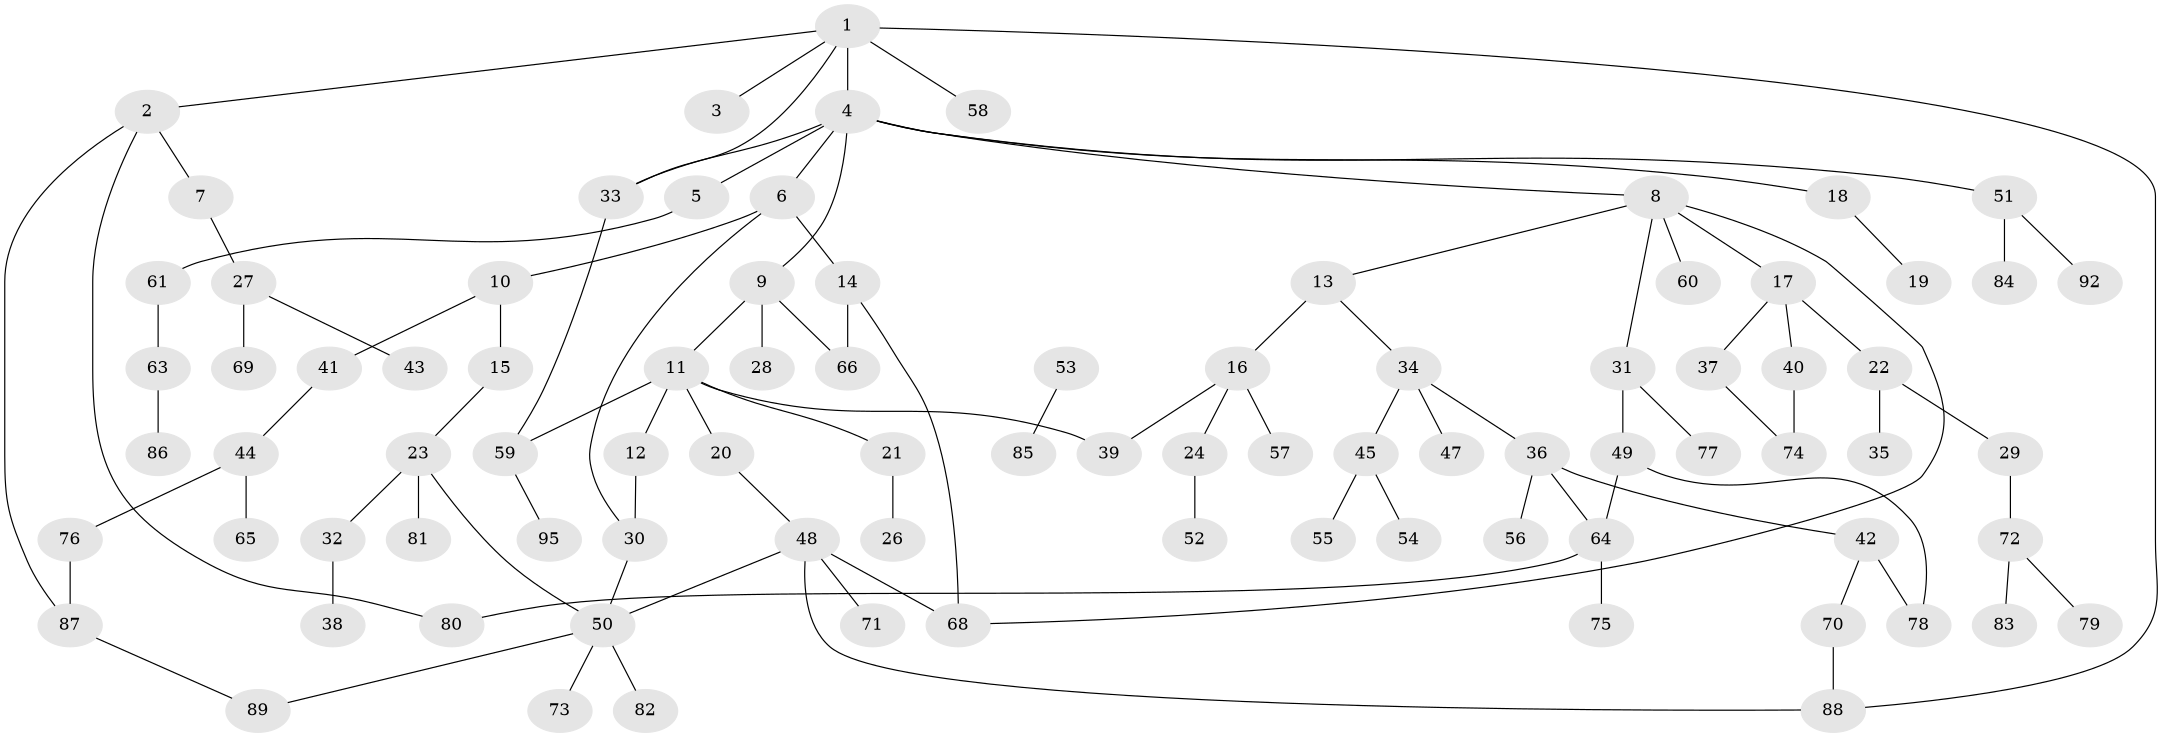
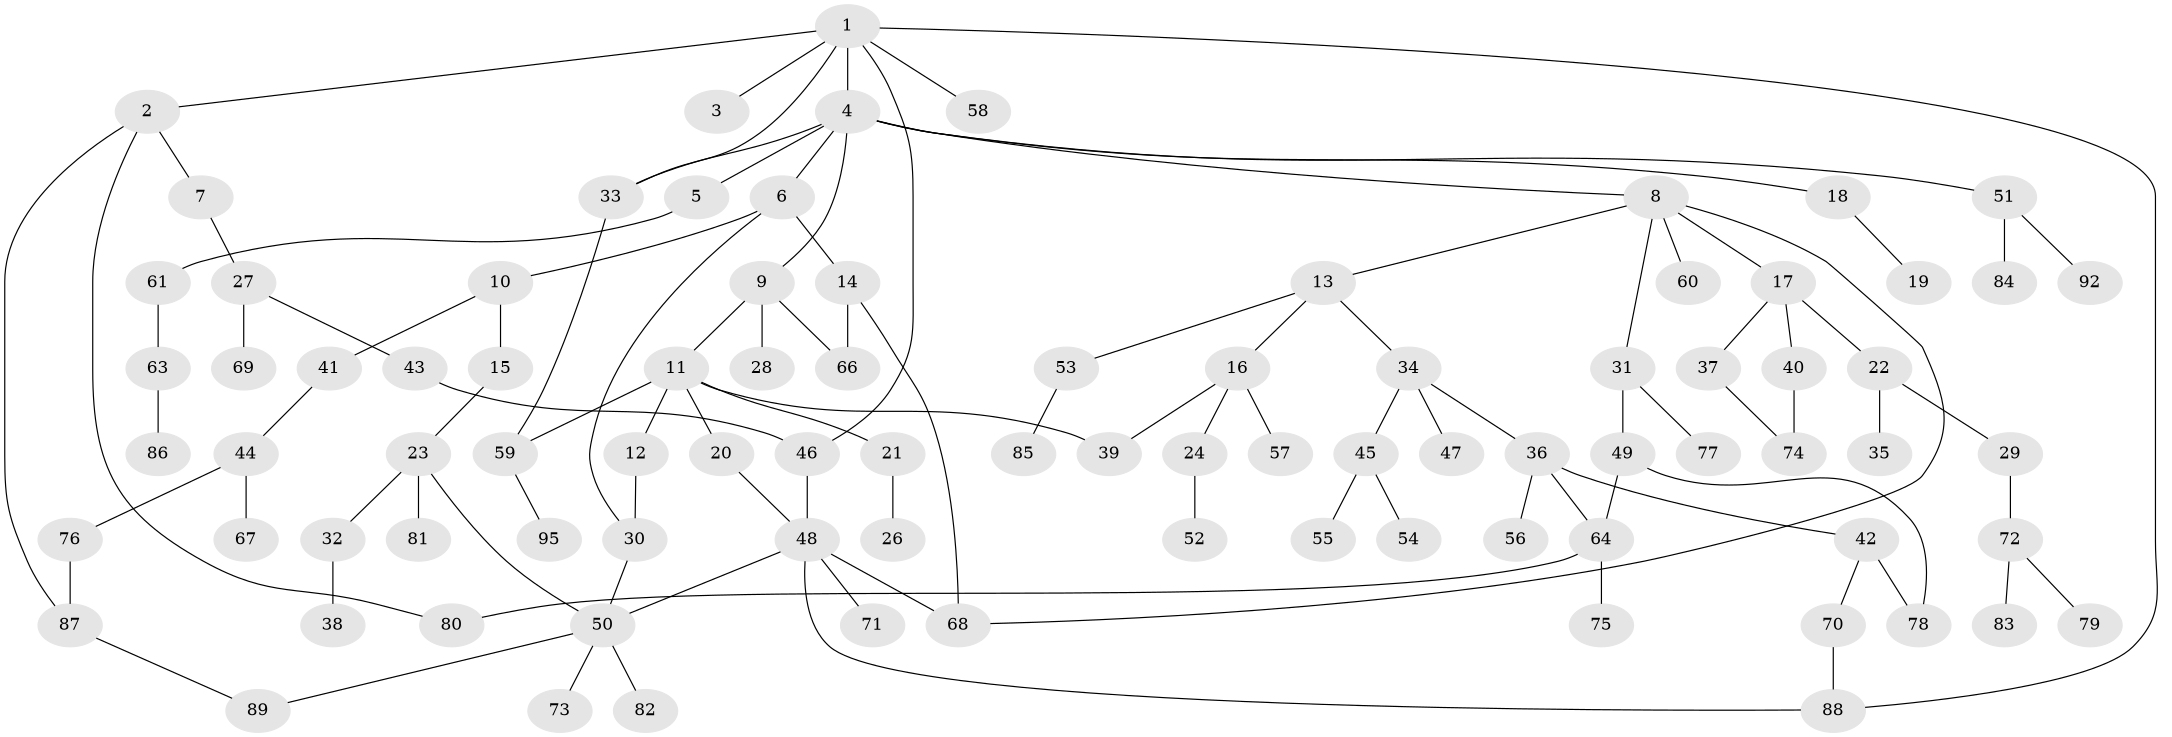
none -> (1195, 326)
none -> (807, 454)
(246, 540) -> (246, 540)
